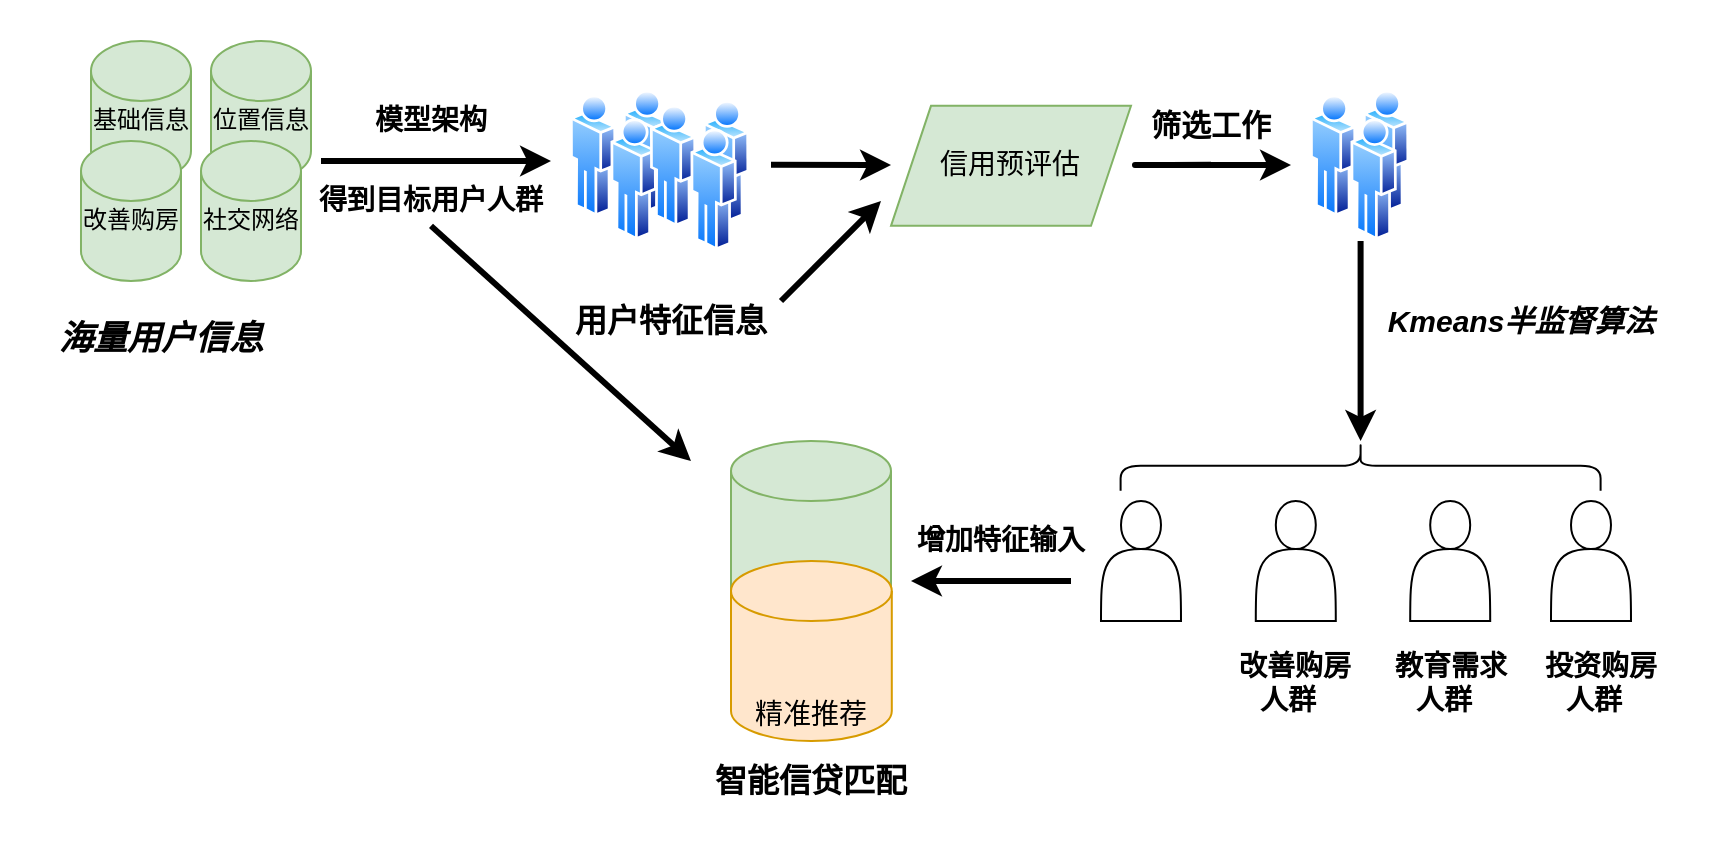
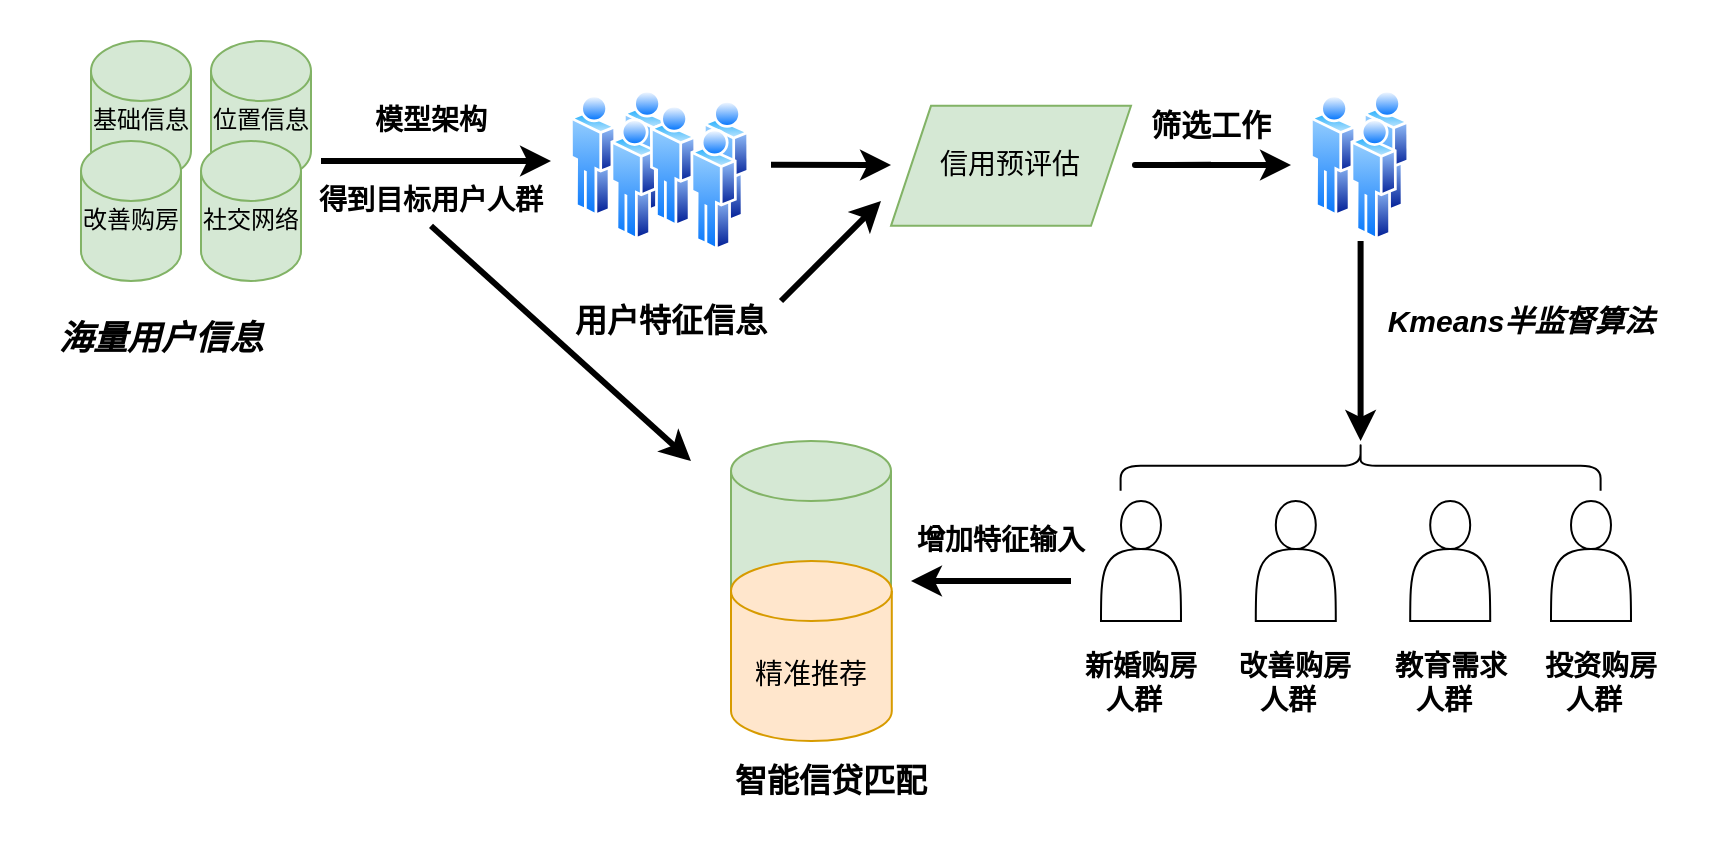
none -> (1141, 686)
(811, 716) -> (811, 676)
(811, 781) -> (831, 781)
